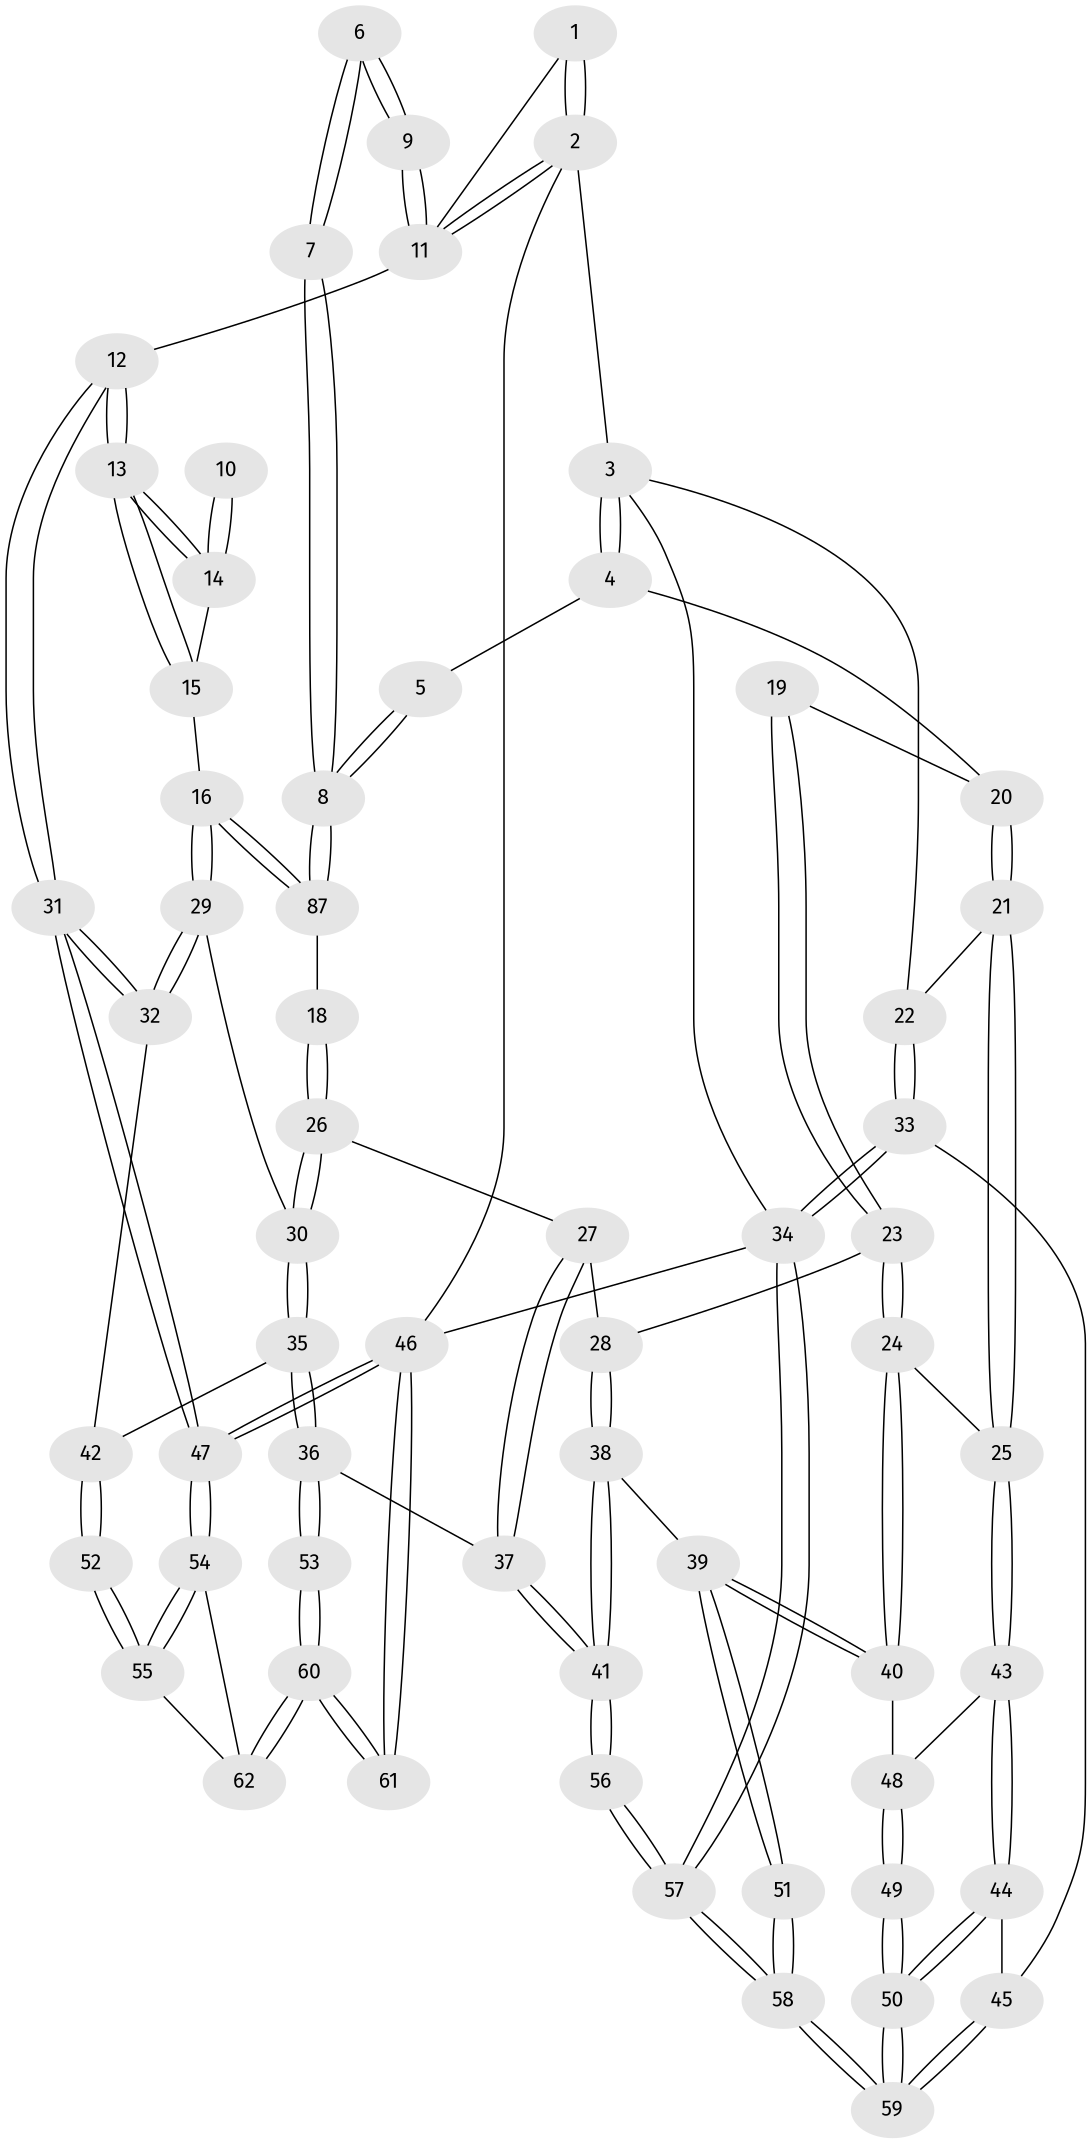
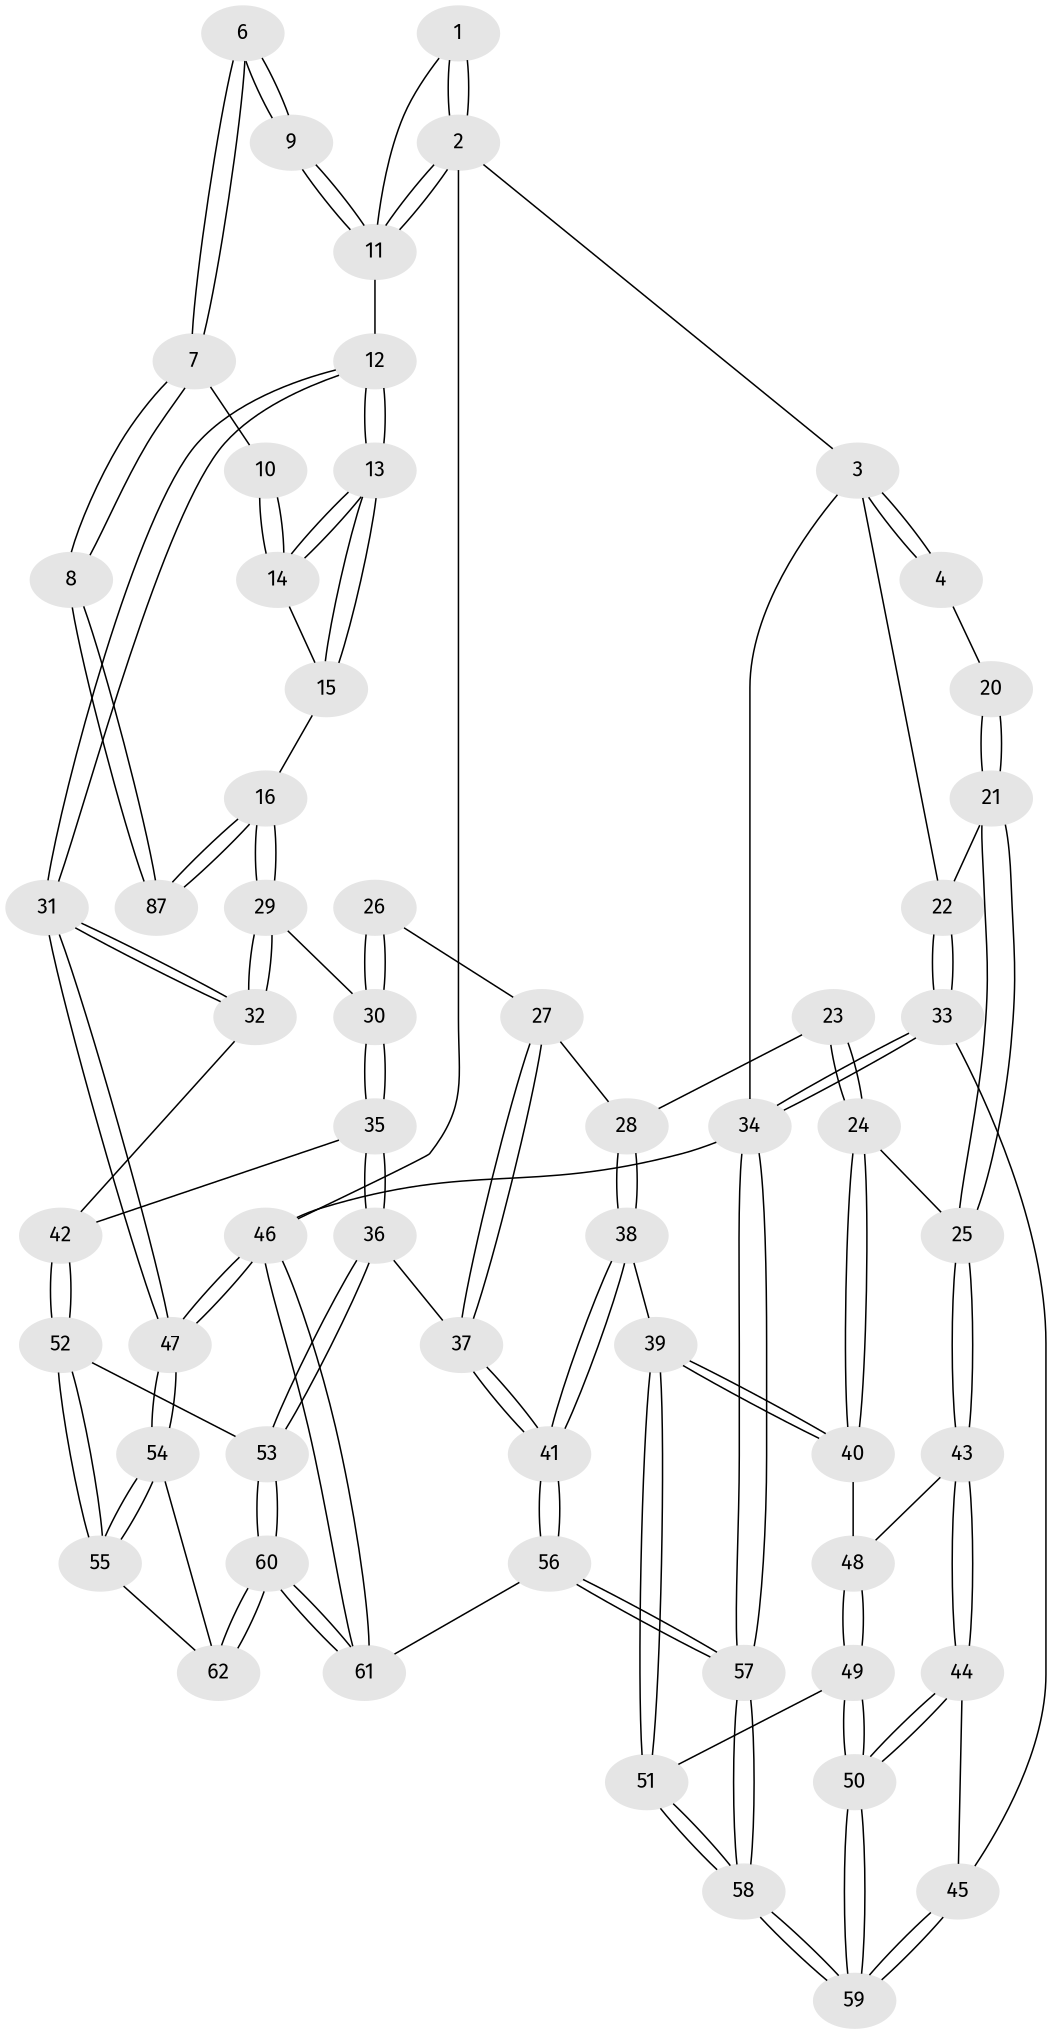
none -> (224, 407)
(421, 689) -> none
(777, 689) -> none
(317, 1017) -> none
none -> (164, 1400)
none -> (457, 1618)
none -> (764, 1720)
